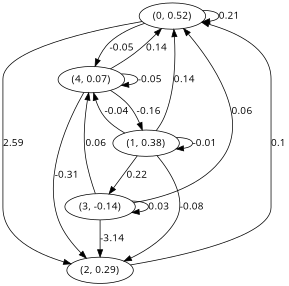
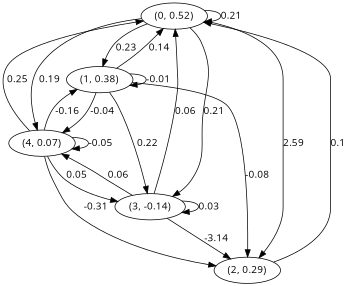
none -> (122, 37)
(122, 48) -> (50, 80)
(157, 48) -> (18, 80)
none -> (203, 111)
none -> (74, 185)
